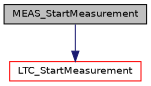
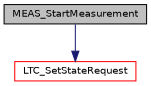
(75, 71) -> (75, 71)
